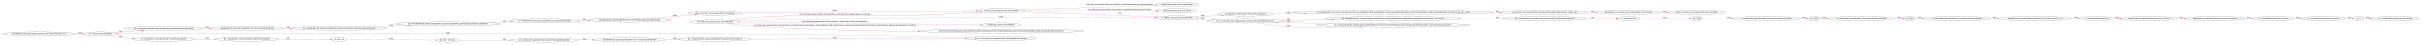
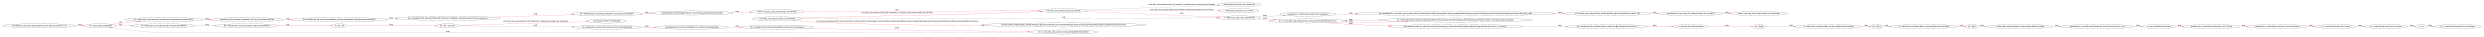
(1628, 19) -> (1691, 27)
(860, 23) -> (523, 23)
